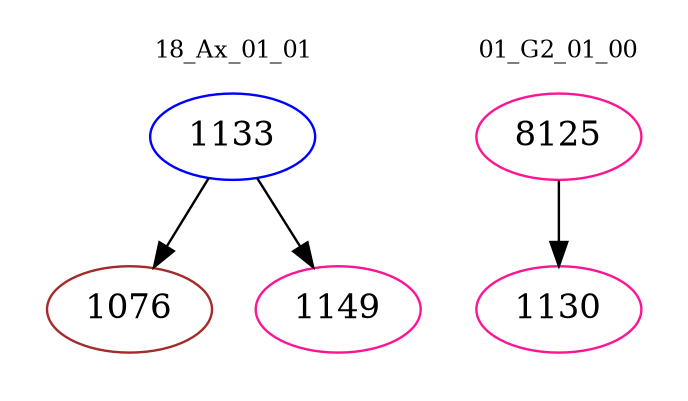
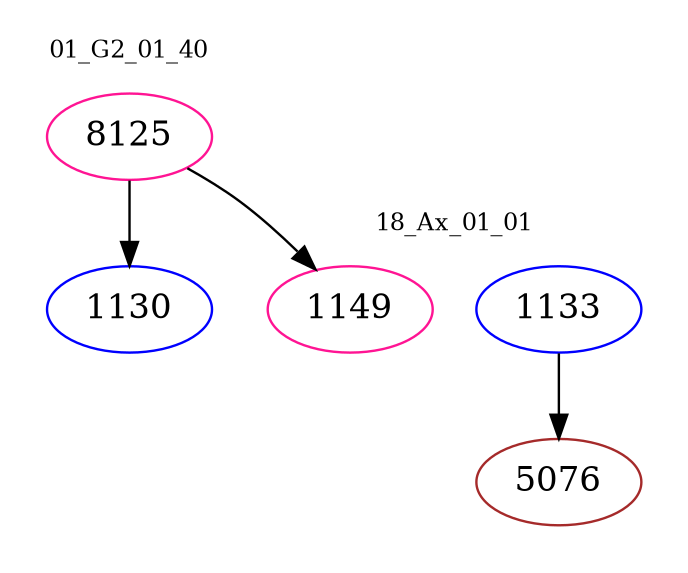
(559, 52) -> (130, 52)
(279, 212) -> (264, 221)
(130, 309) -> (559, 482)
(559, 309) -> (130, 309)
